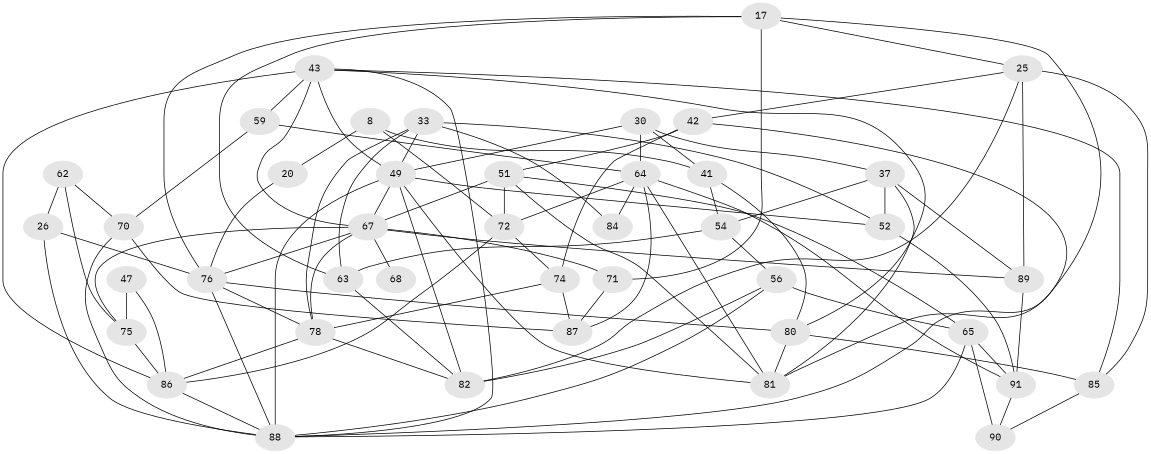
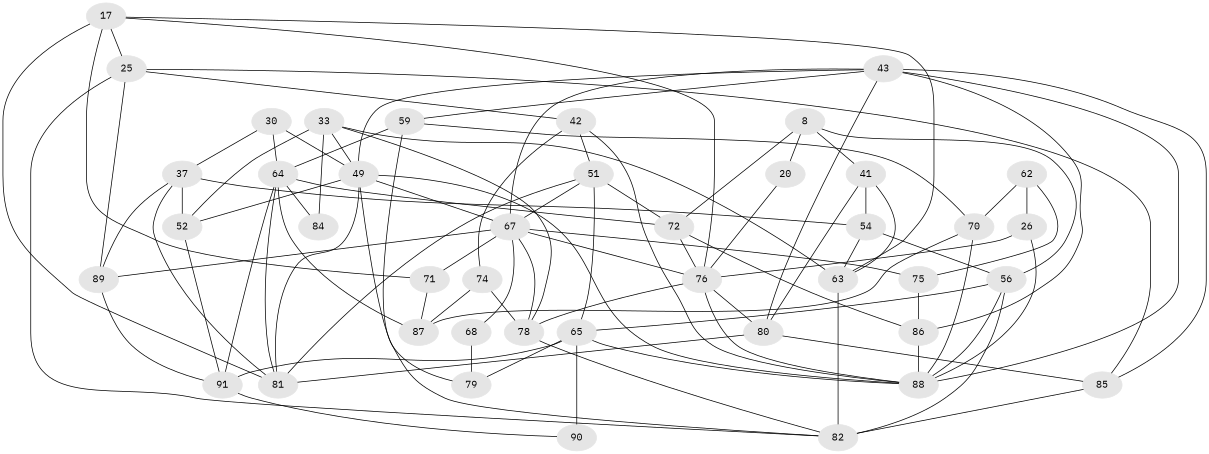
none -> (1000, 144)
(681, 153) -> (895, 233)
(537, 258) -> (688, 253)
(127, 280) -> none
(247, 357) -> none
none -> (471, 385)
(1045, 411) -> (970, 411)
